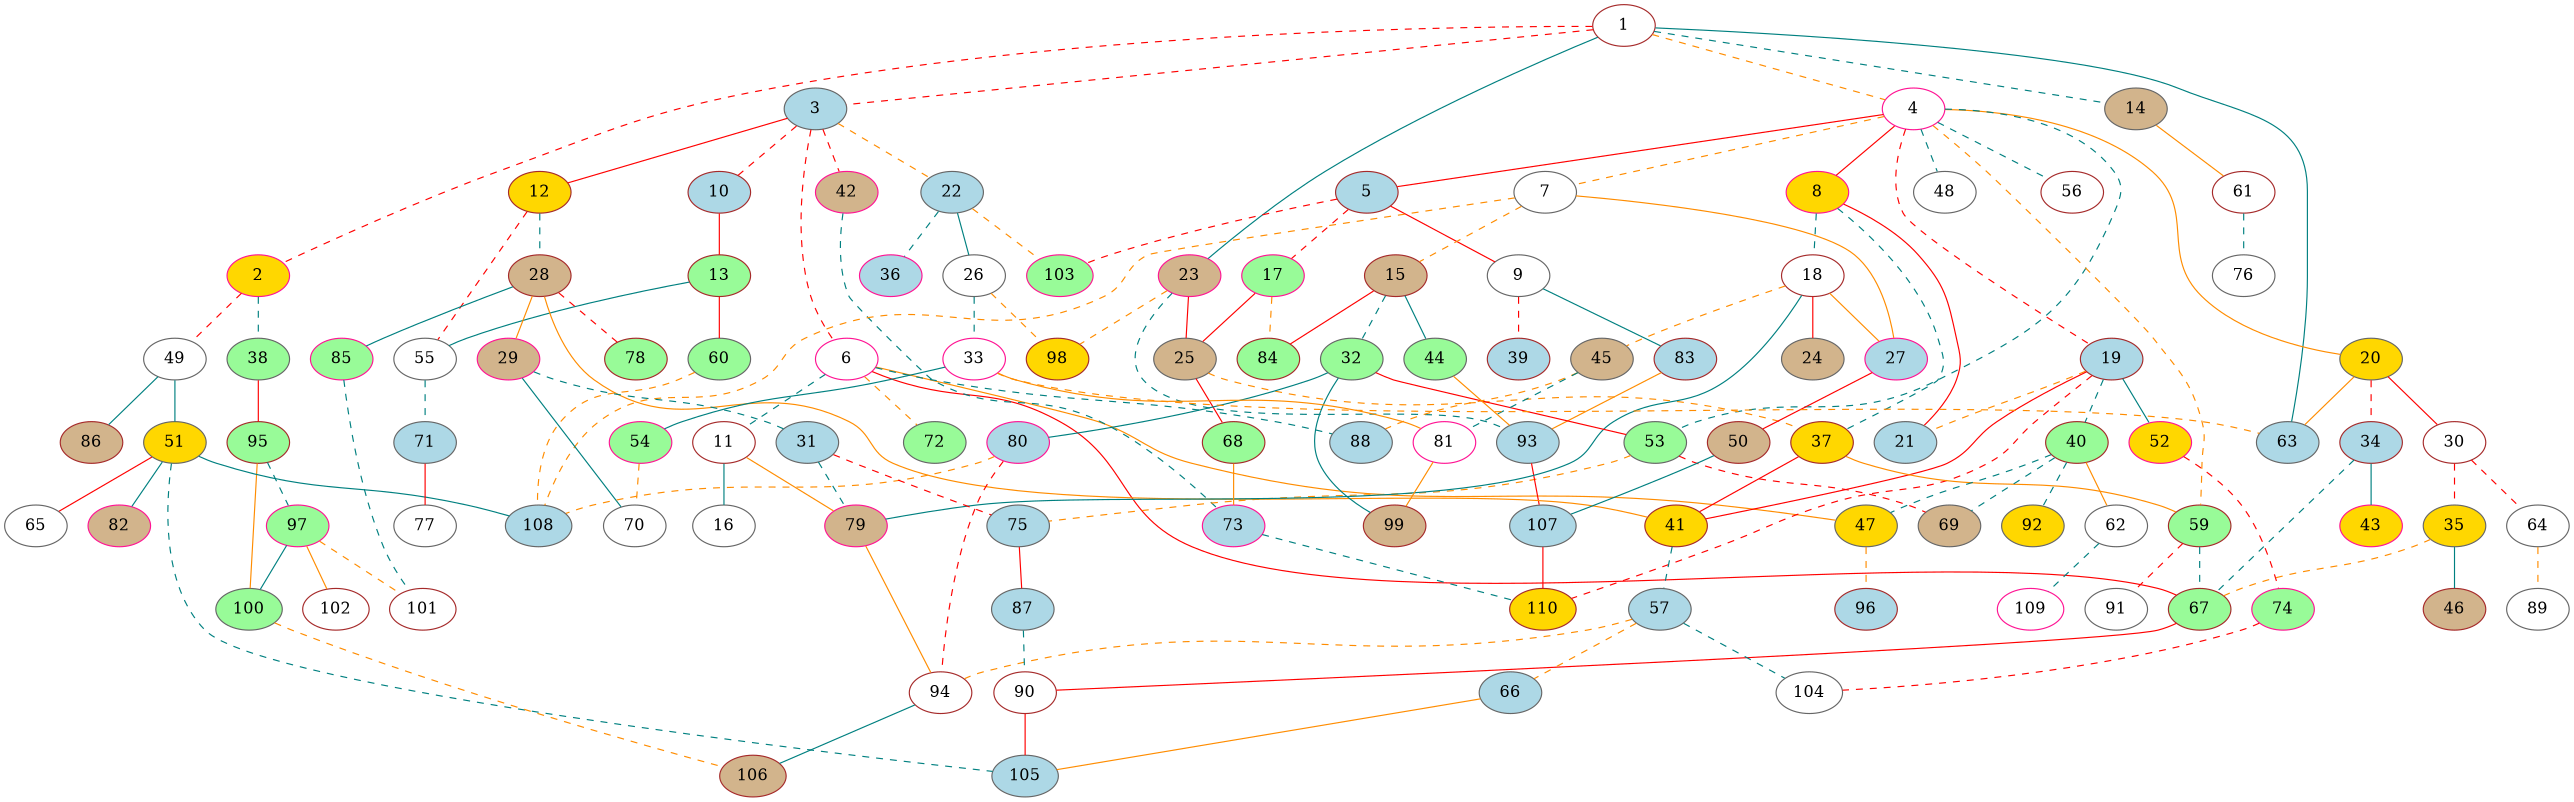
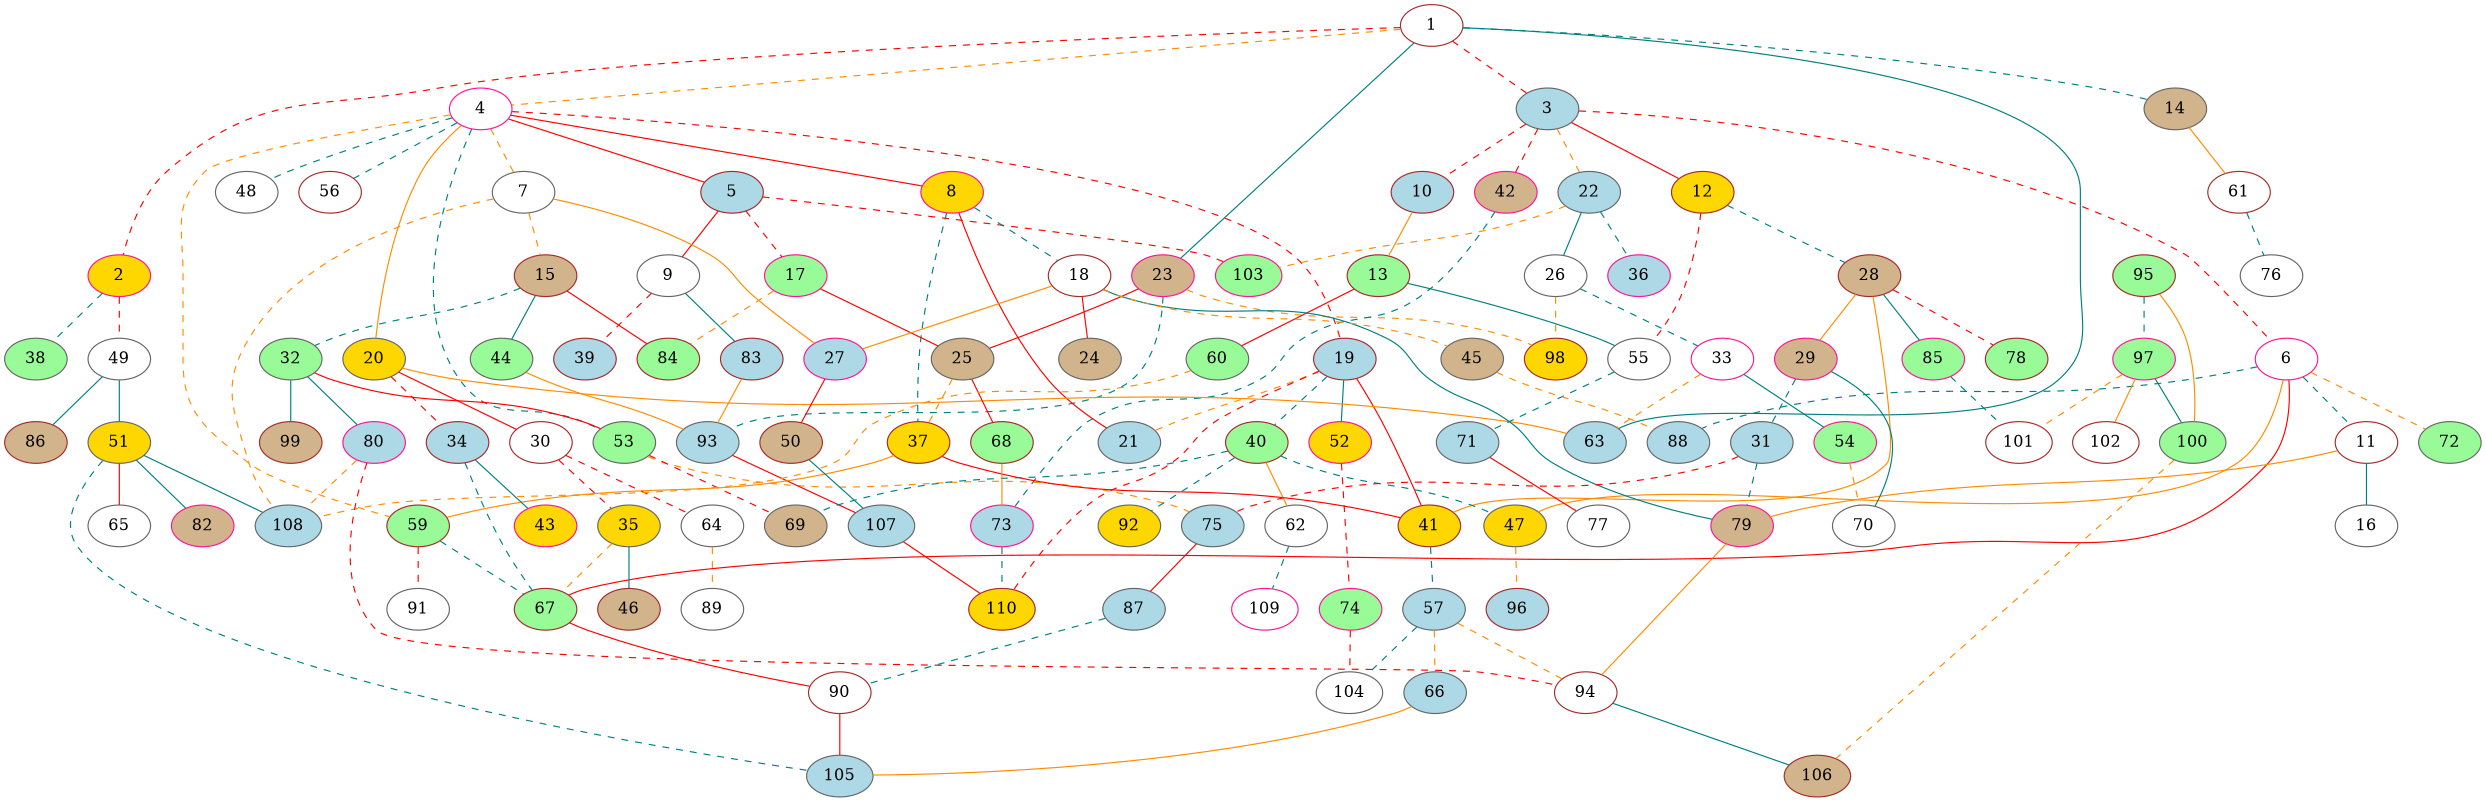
(719, 234) -> (1400, 234)
(258, 401) -> none
(1444, 442) -> none
